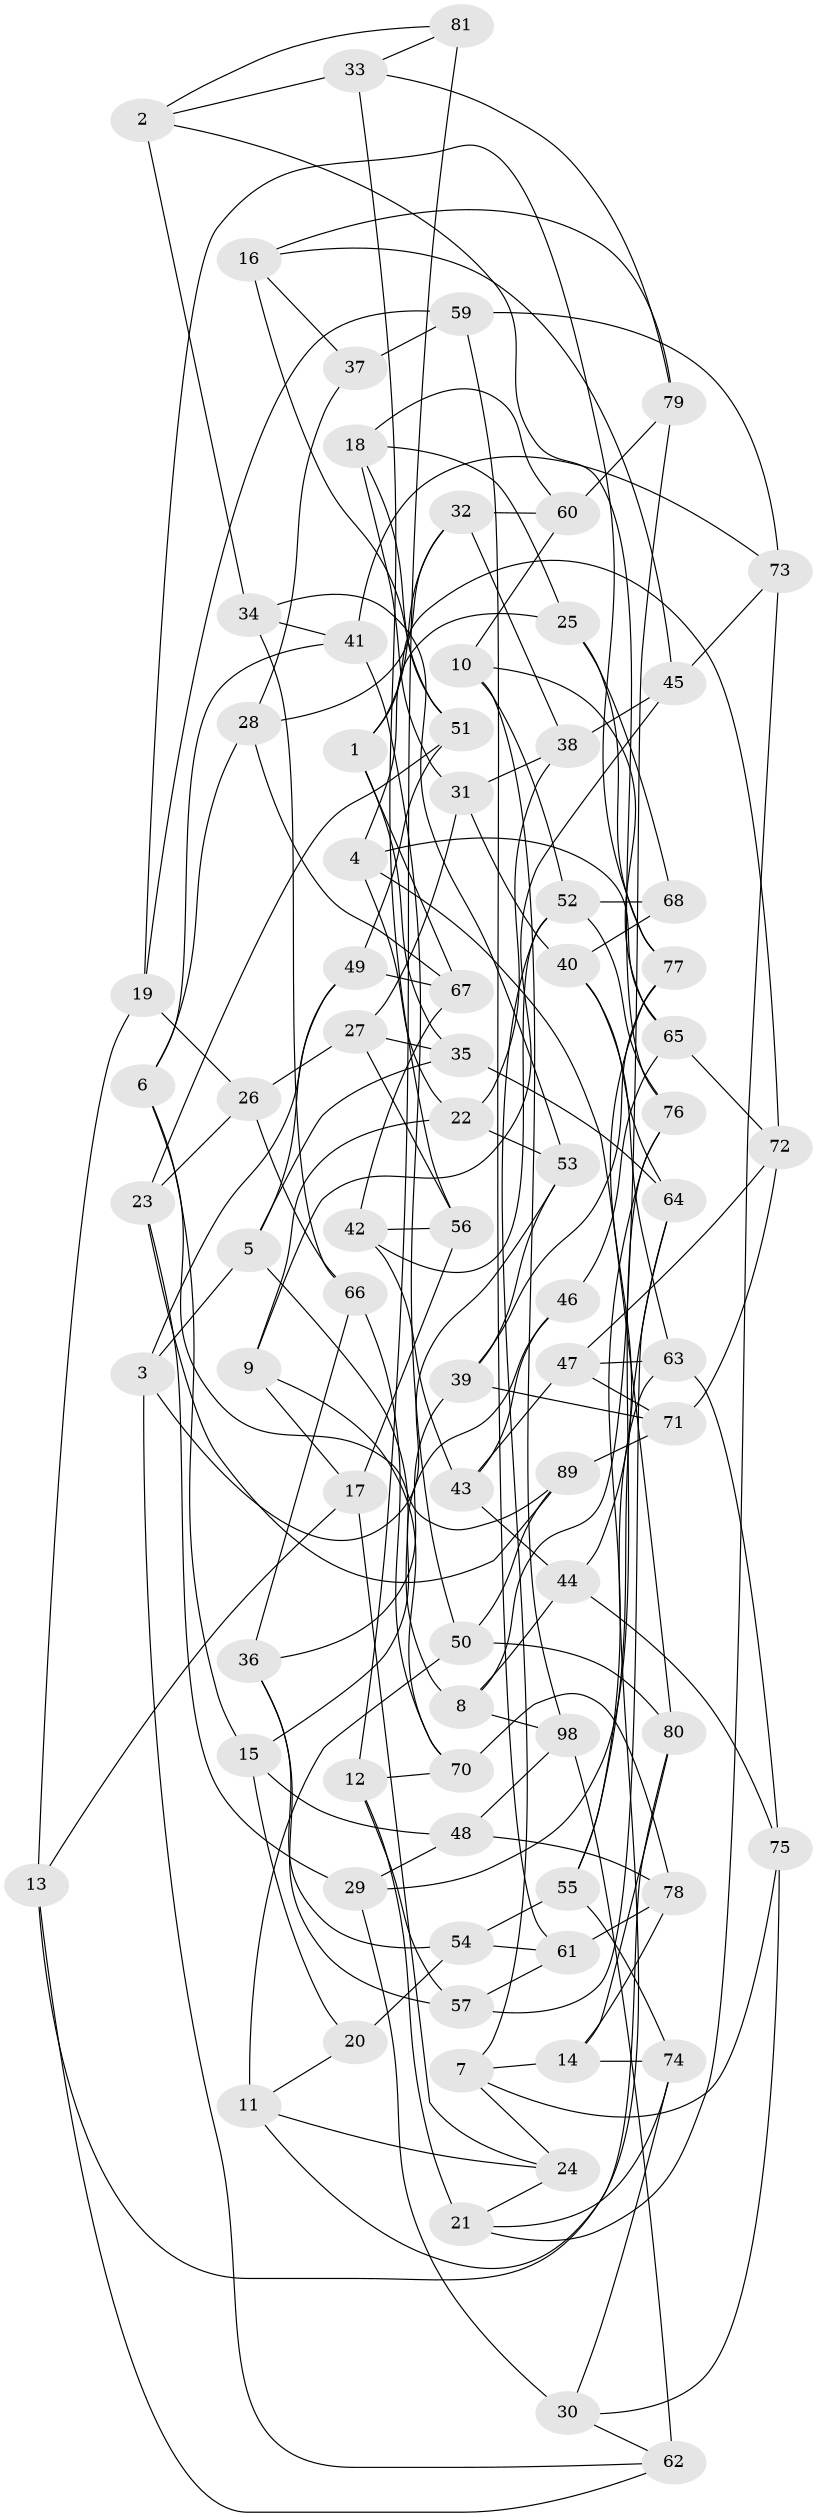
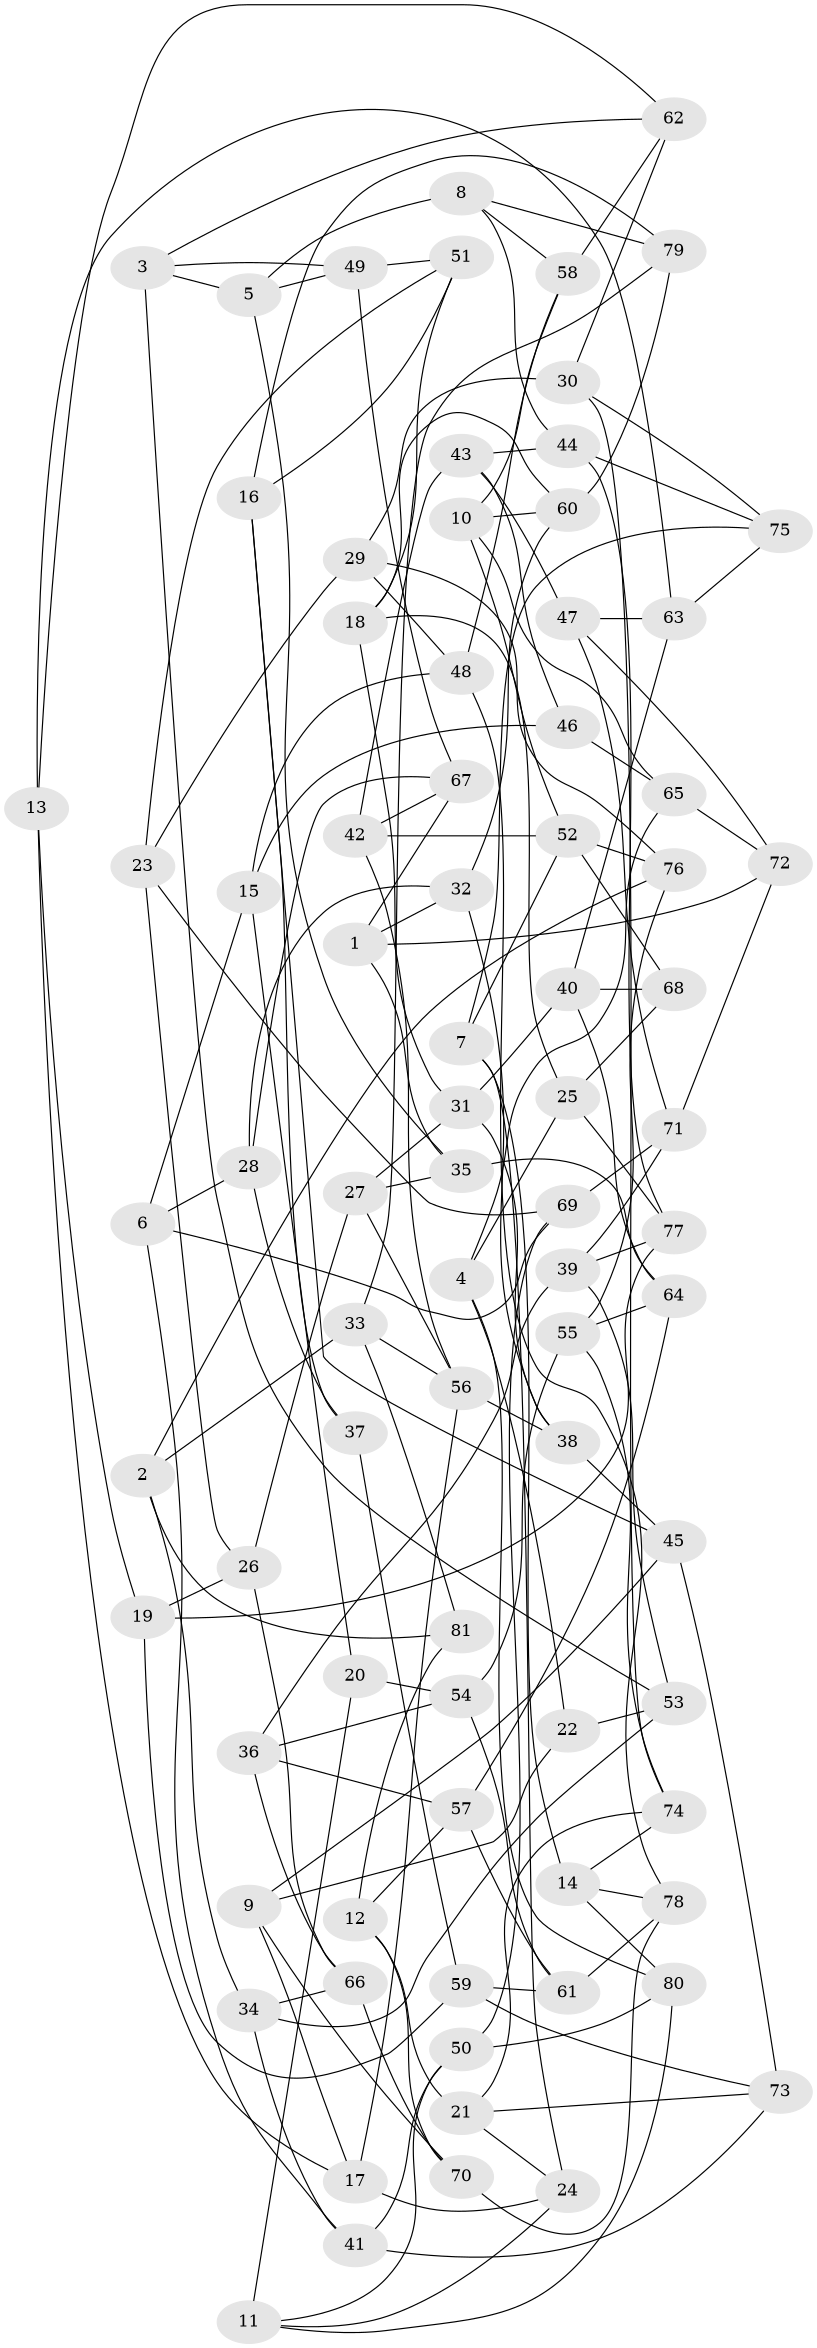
(515, 881) -> (515, 1416)
(568, 1473) -> (568, 1207)
(568, 1735) -> (568, 274)
